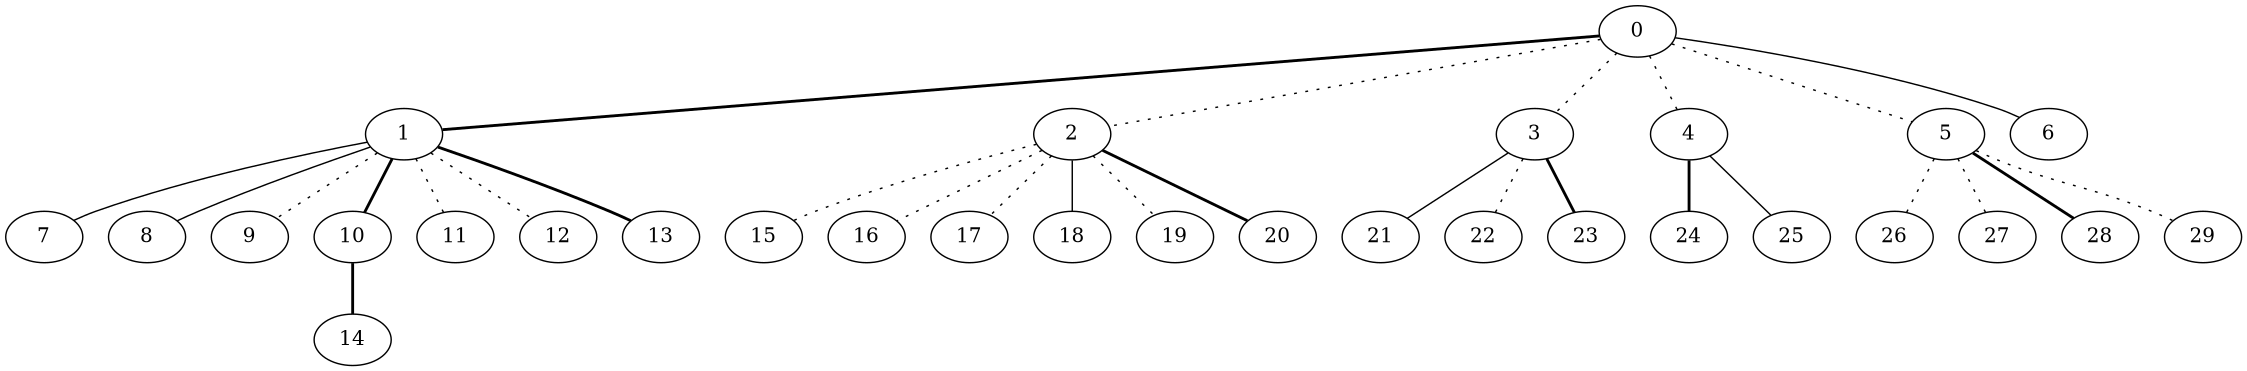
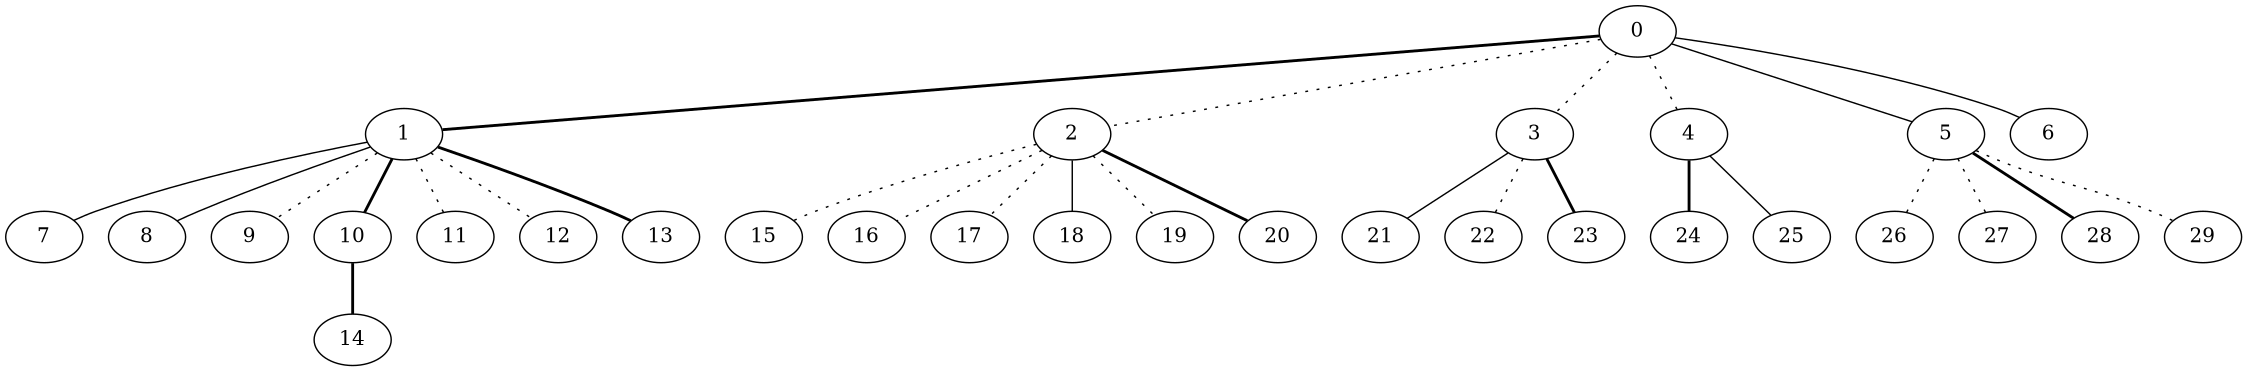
(1792, 83) -> (1792, 83)
